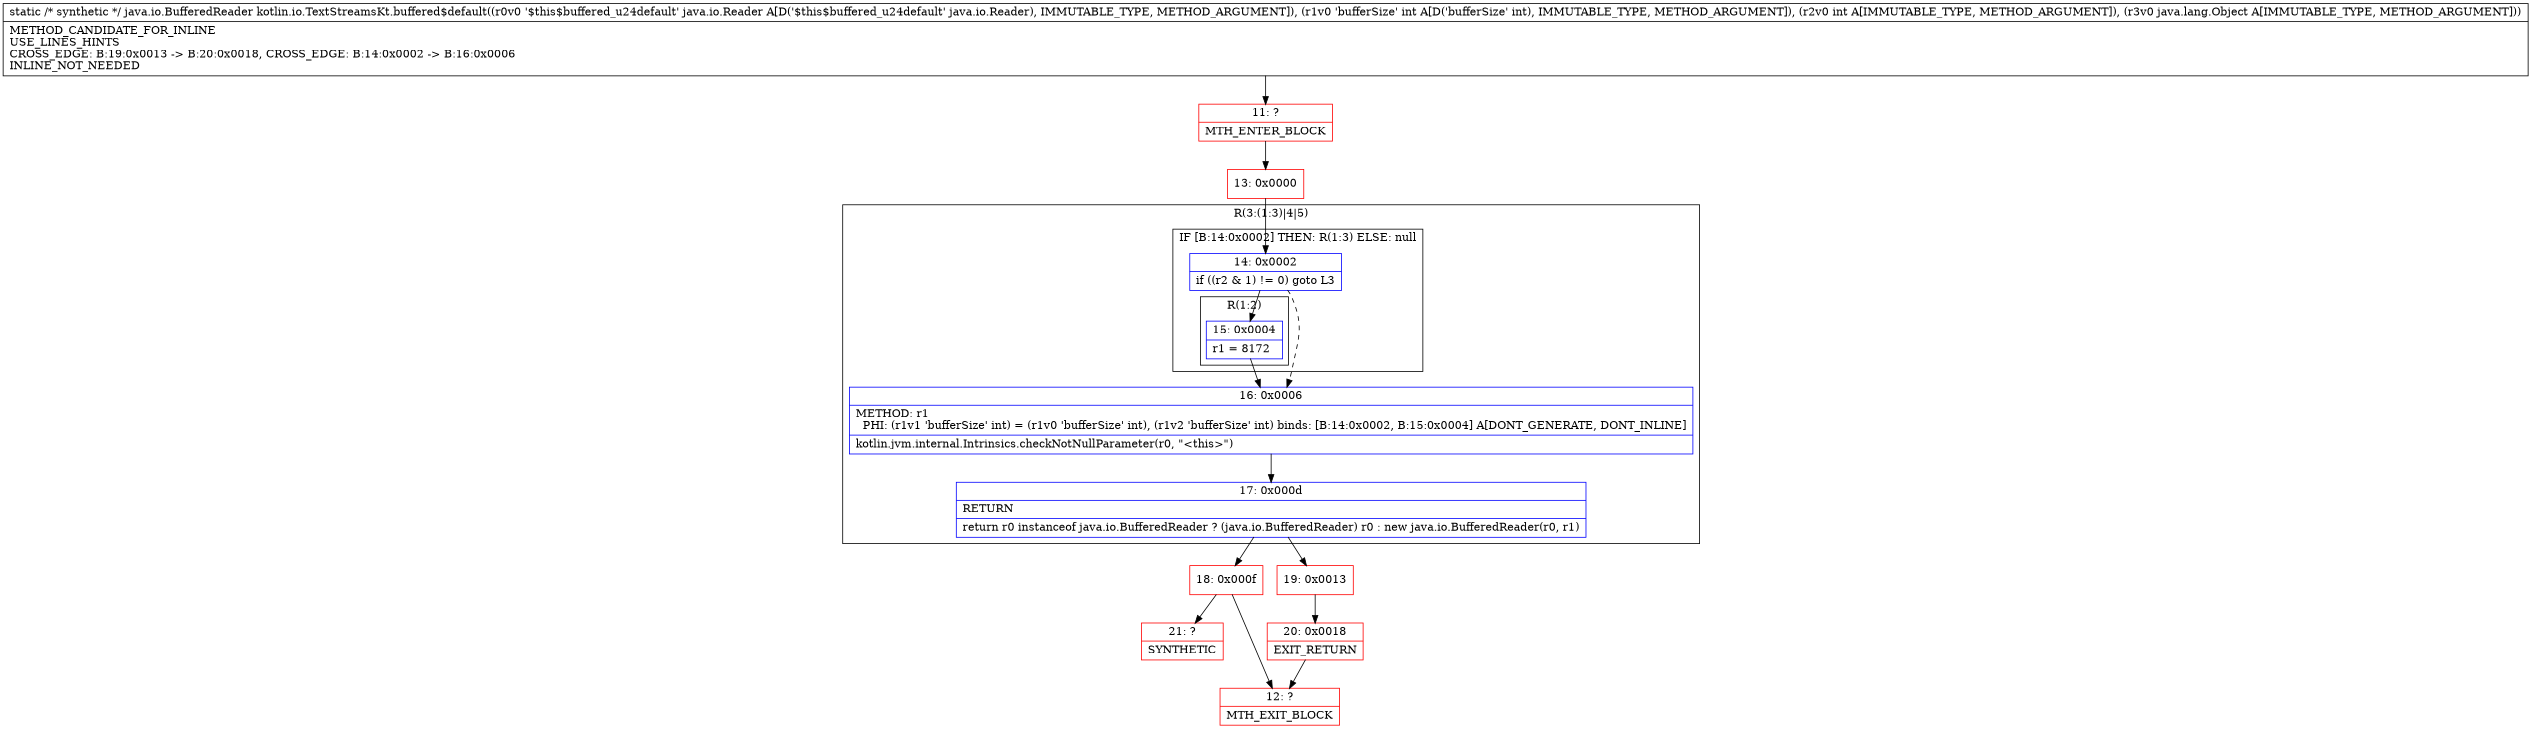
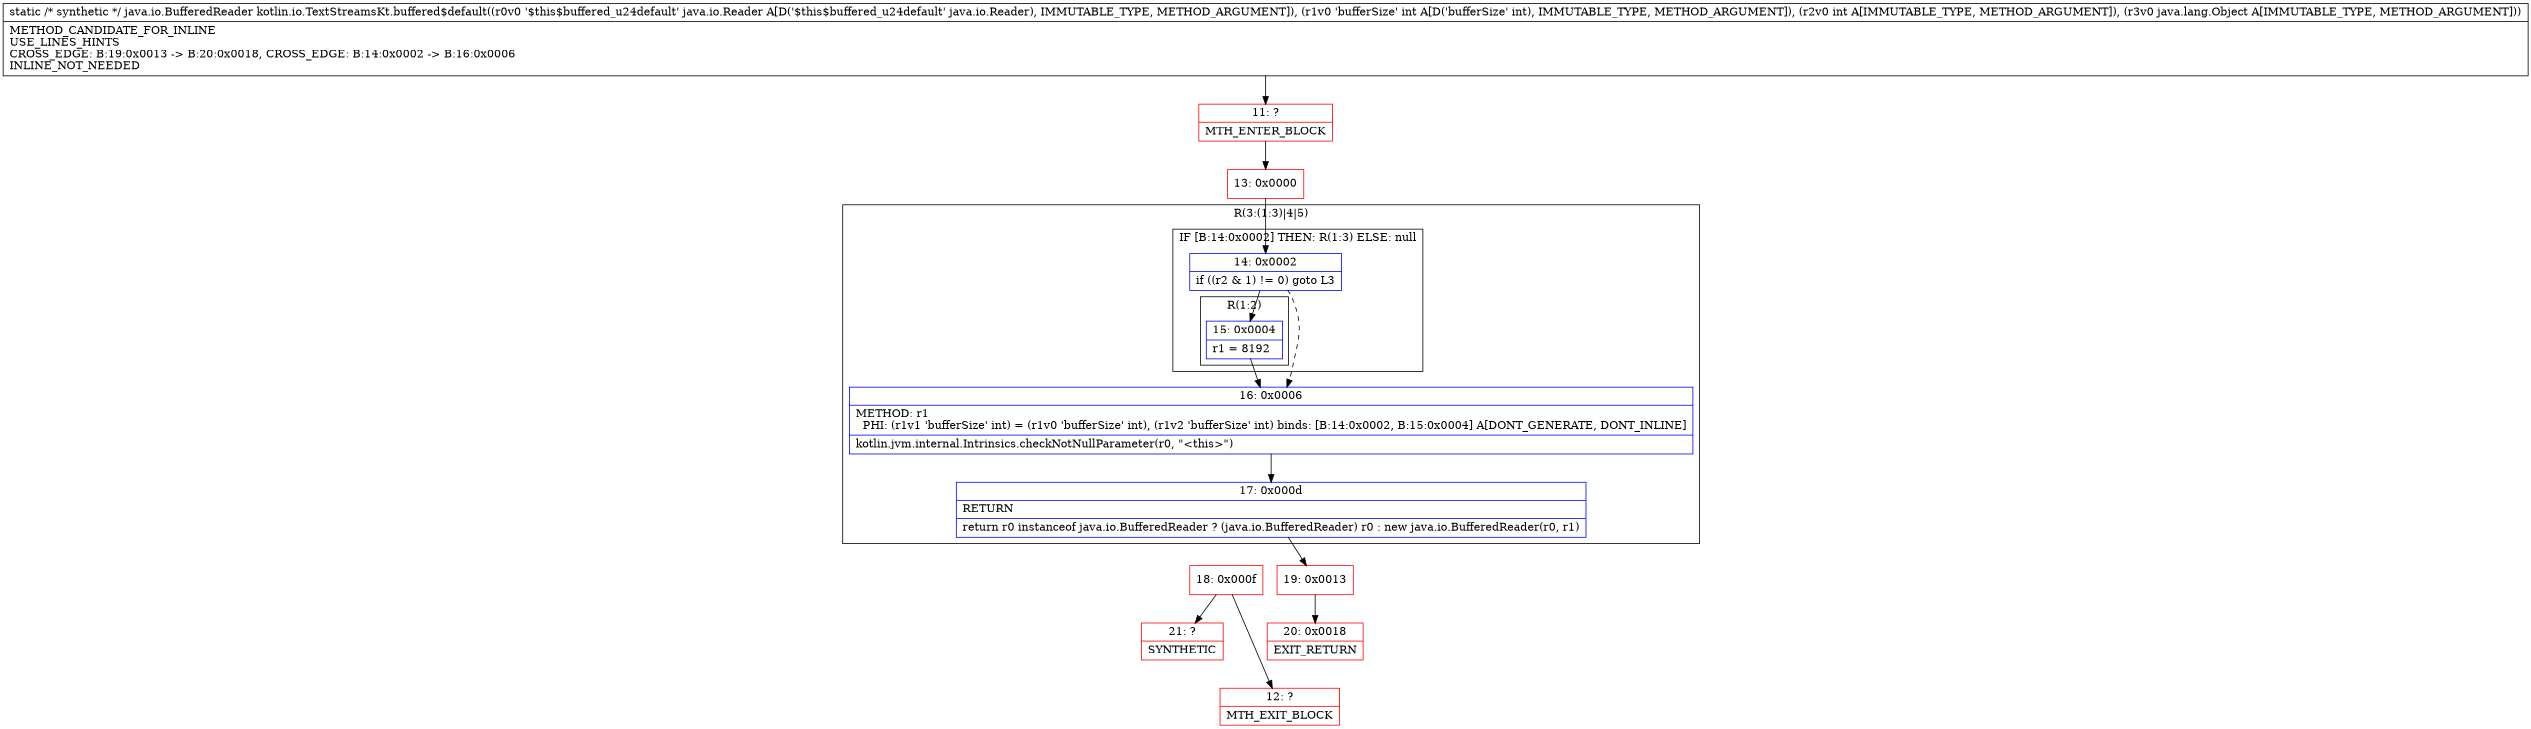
(1241, 349) -> (1241, 349)
(1246, 549) -> none
(1299, 671) -> none
